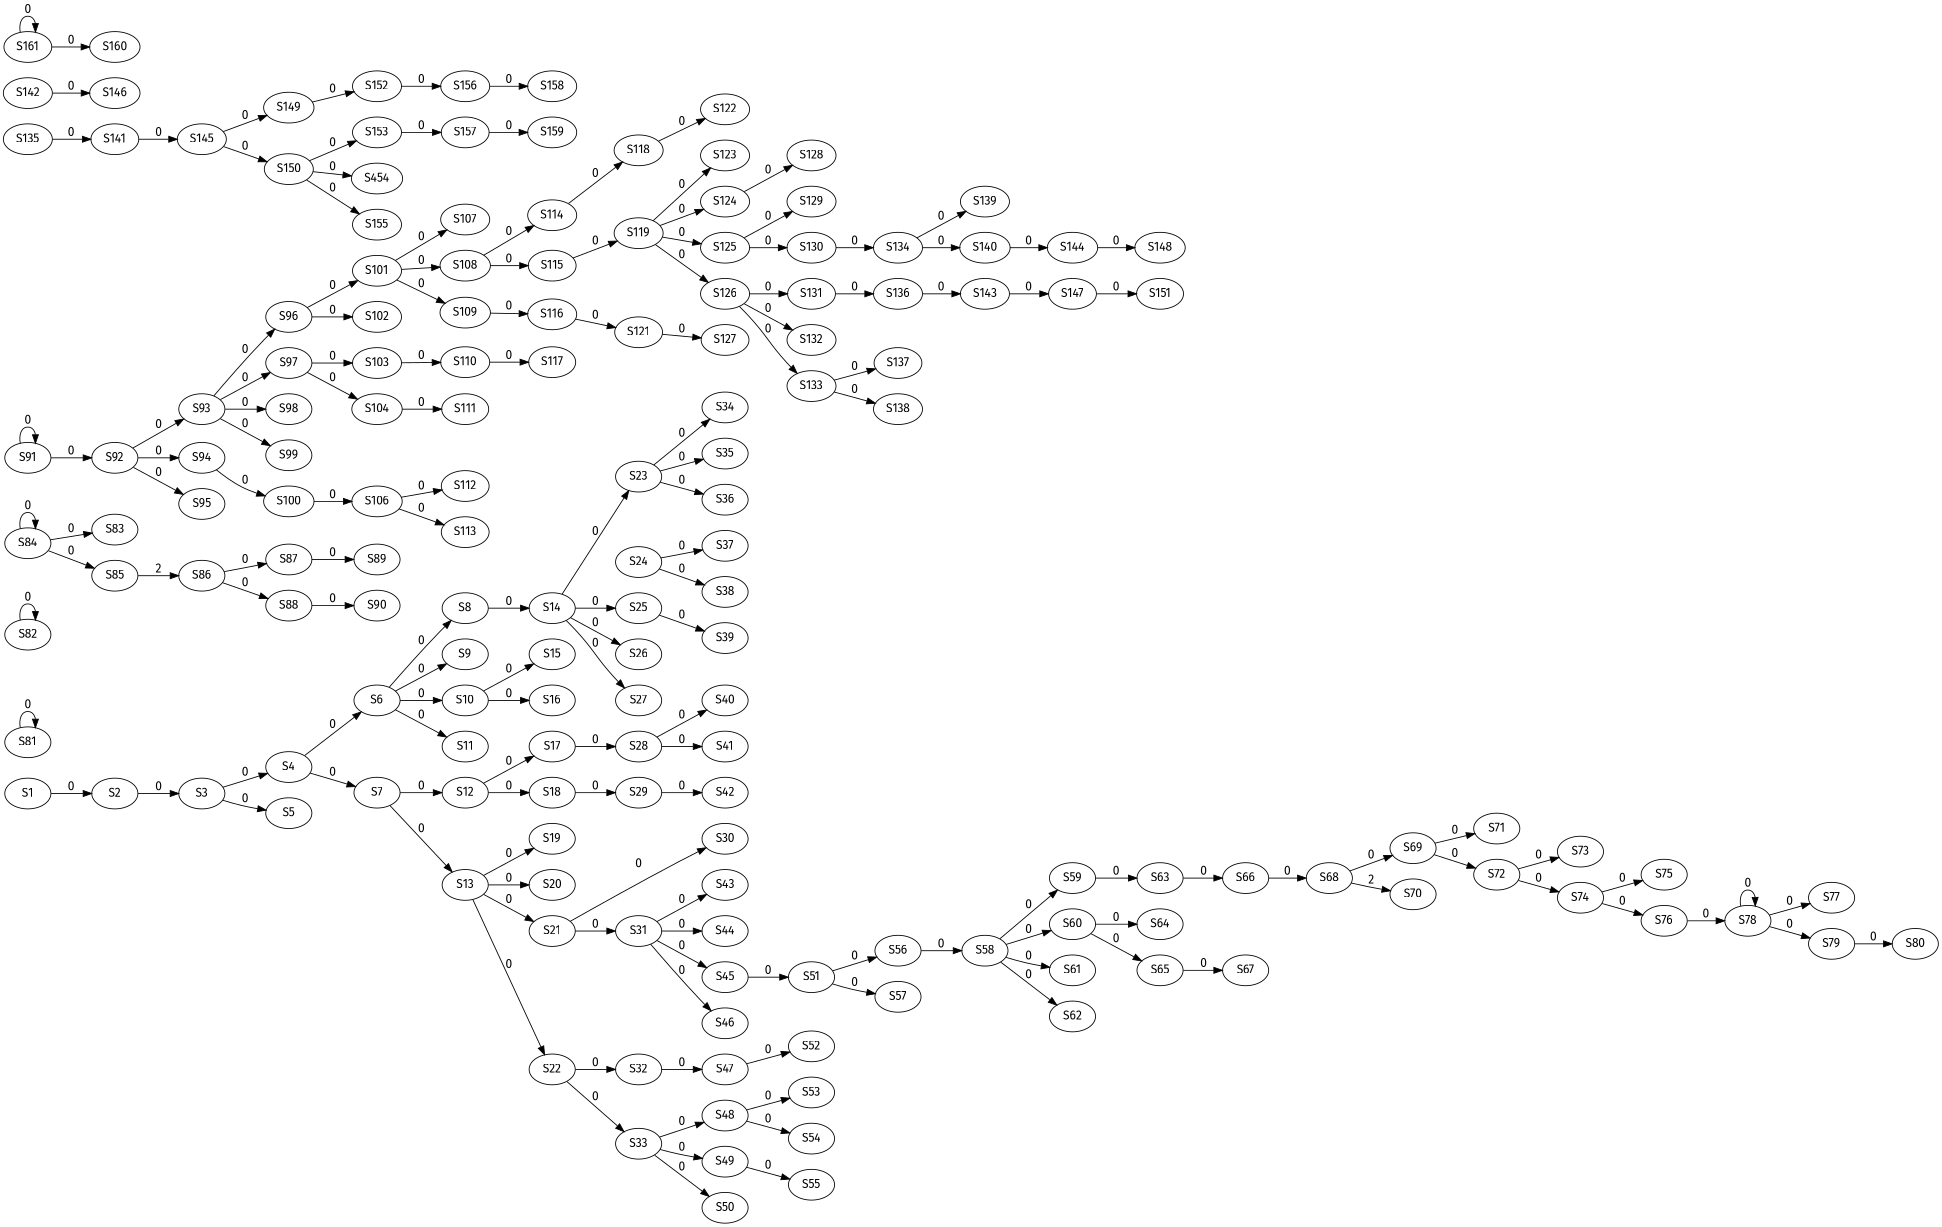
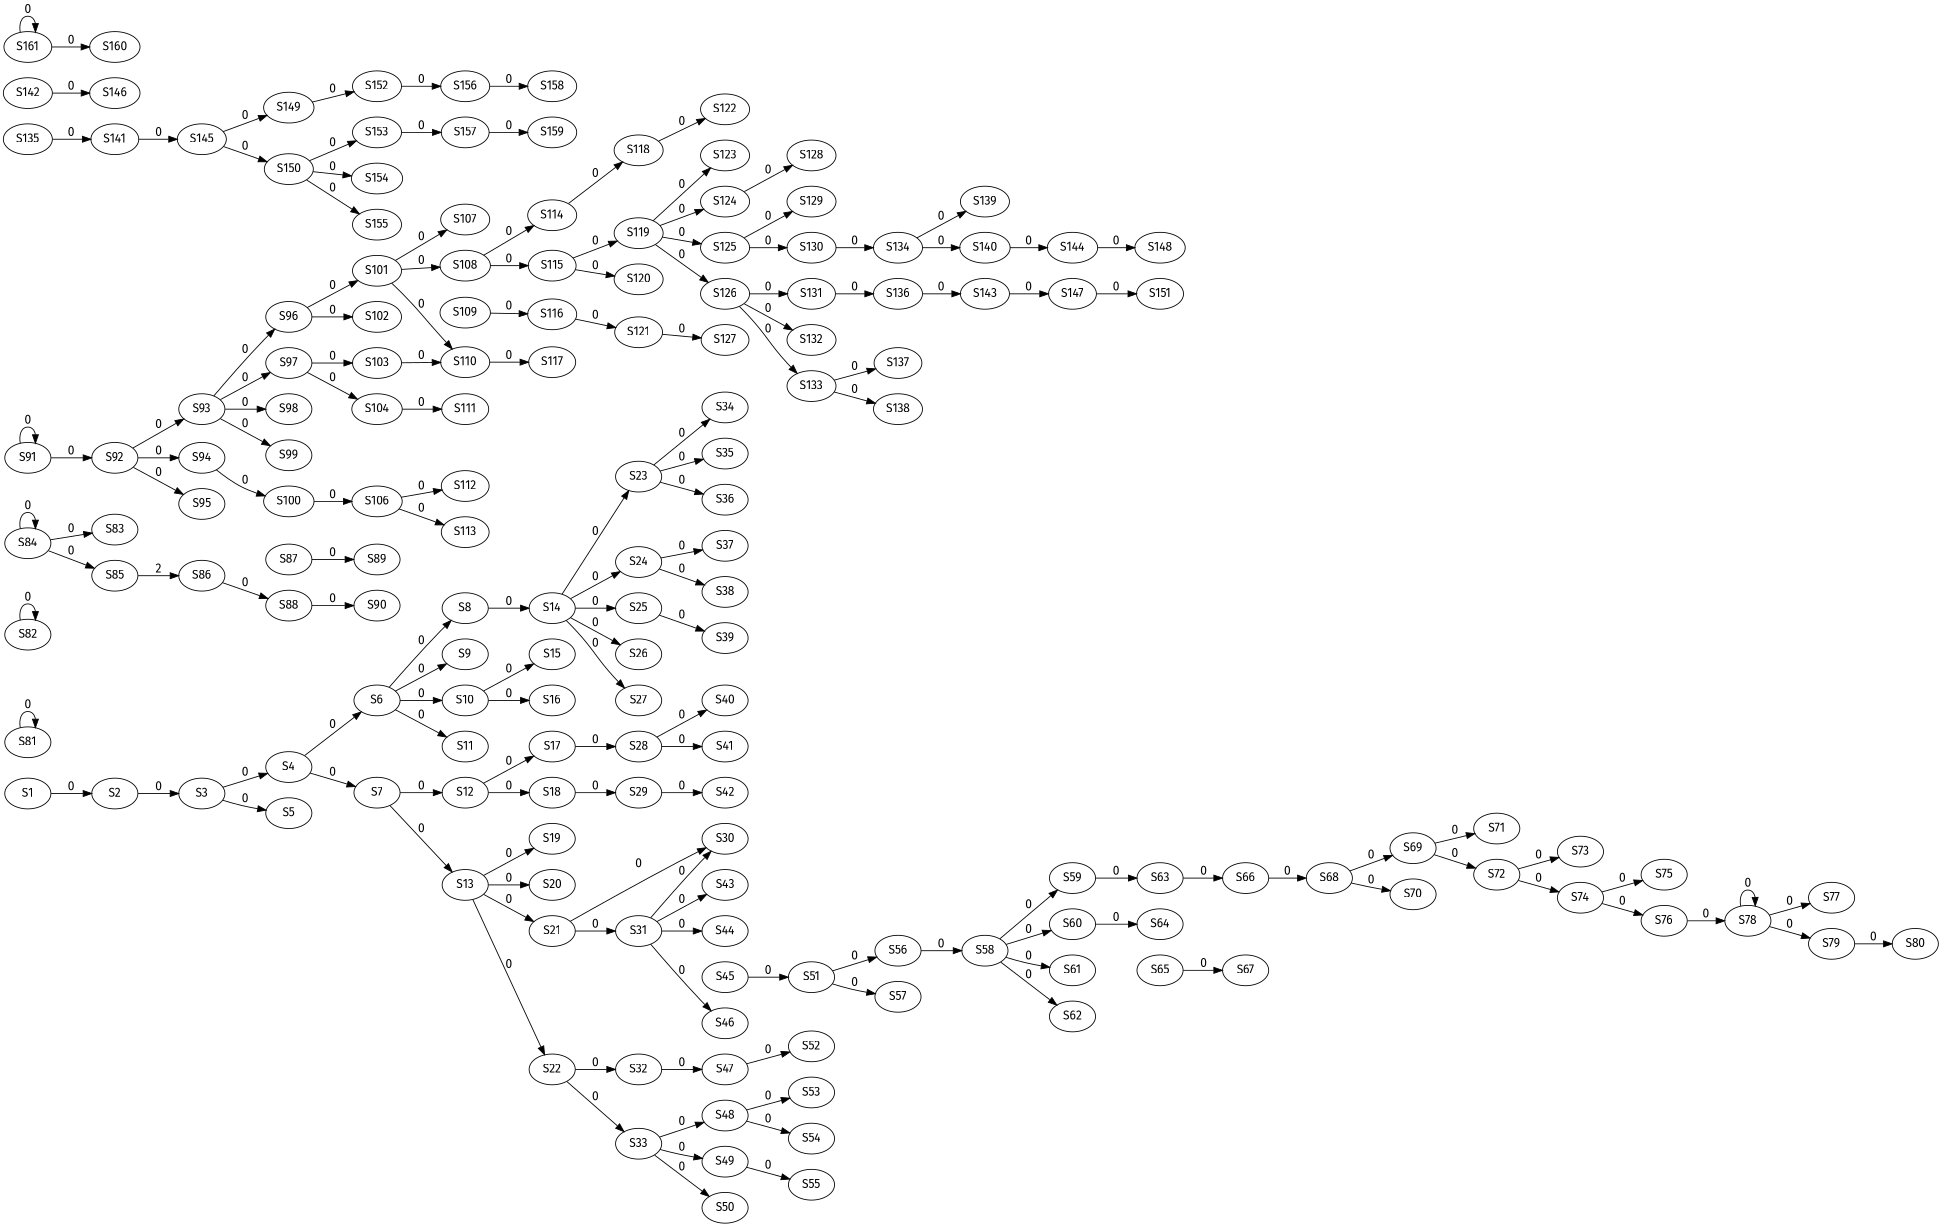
(377, 179) -> (377, 179)
none -> (639, 279)
(417, 290) -> (420, 312)
(241, 568) -> none
none -> (592, 587)
(1371, 880) -> (1371, 880)
(1113, 945) -> none
(678, 952) -> (677, 887)
